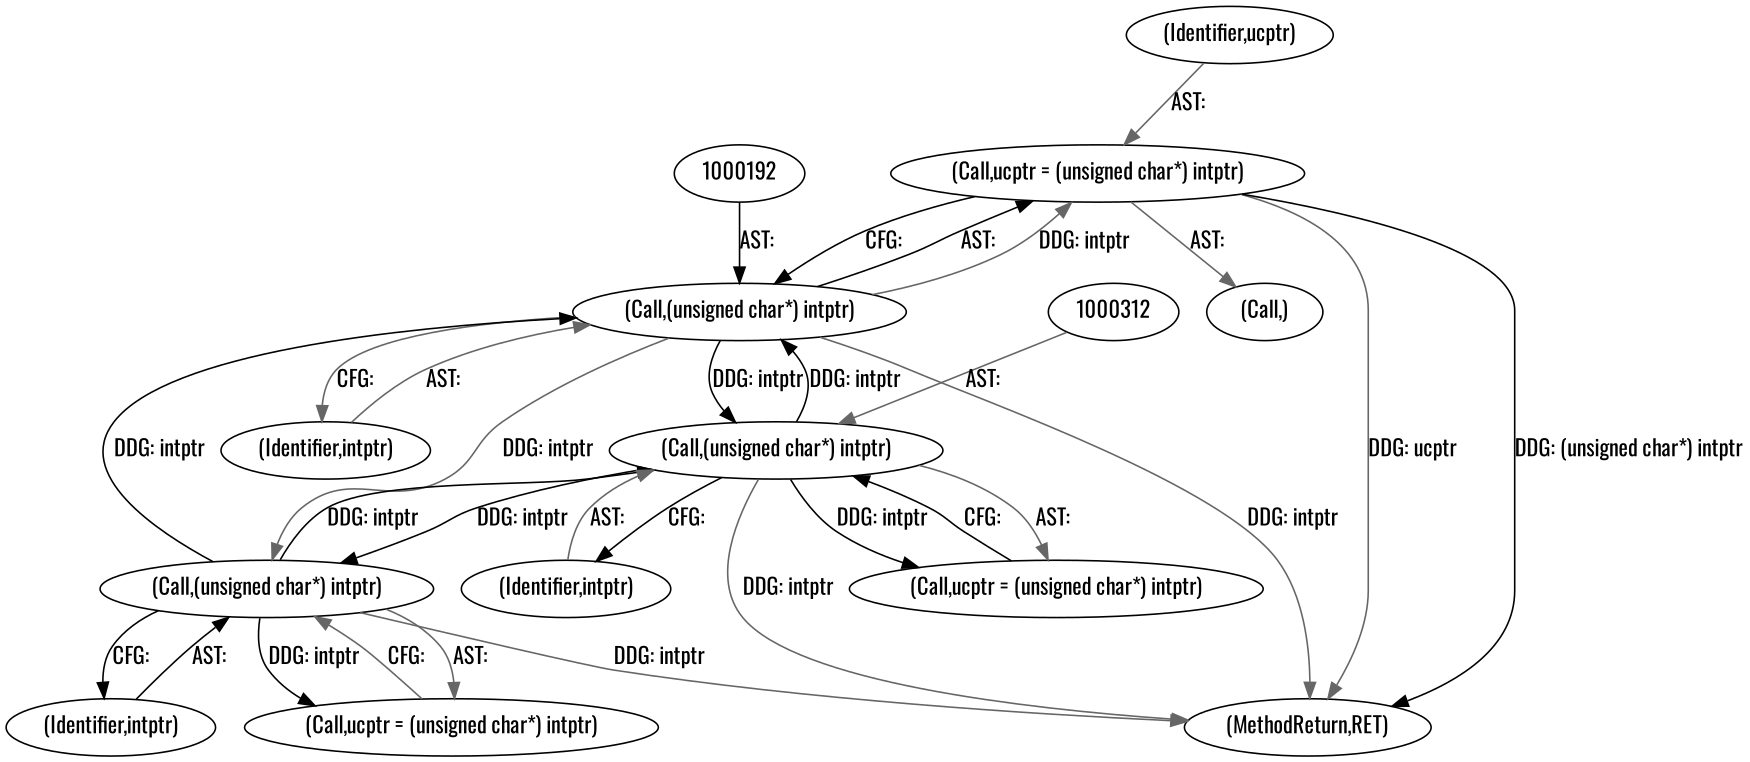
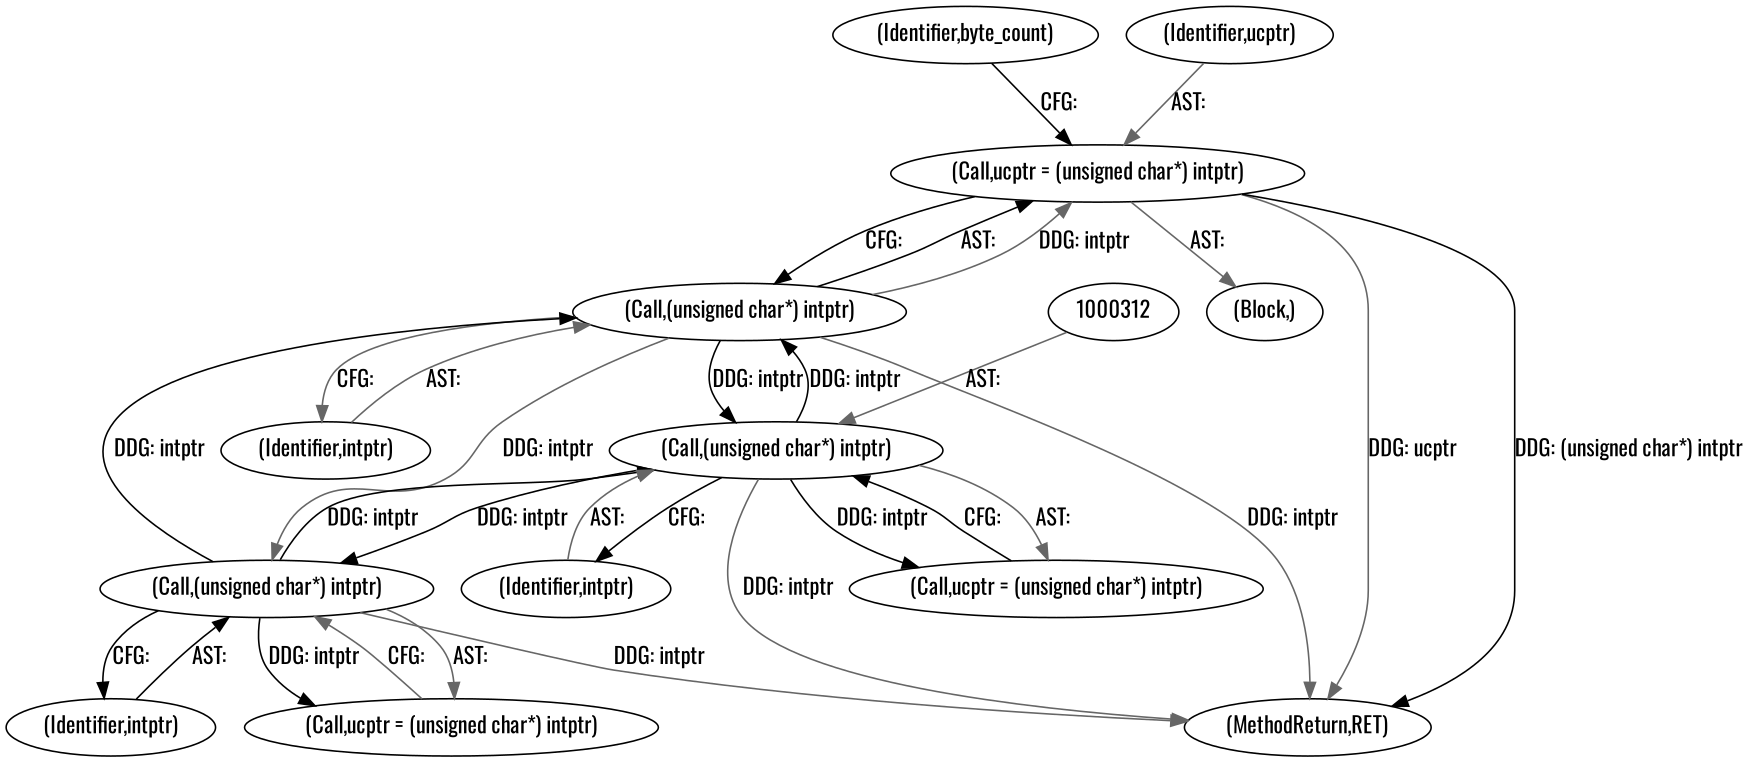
none -> (966, 35)
(740, 173) -> none
(1265, 312) -> (1265, 312)
